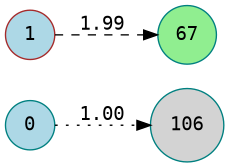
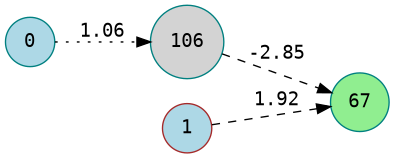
(103, 25) -> (277, 100)
none -> (270, 71)
(103, 115) -> (103, 32)
